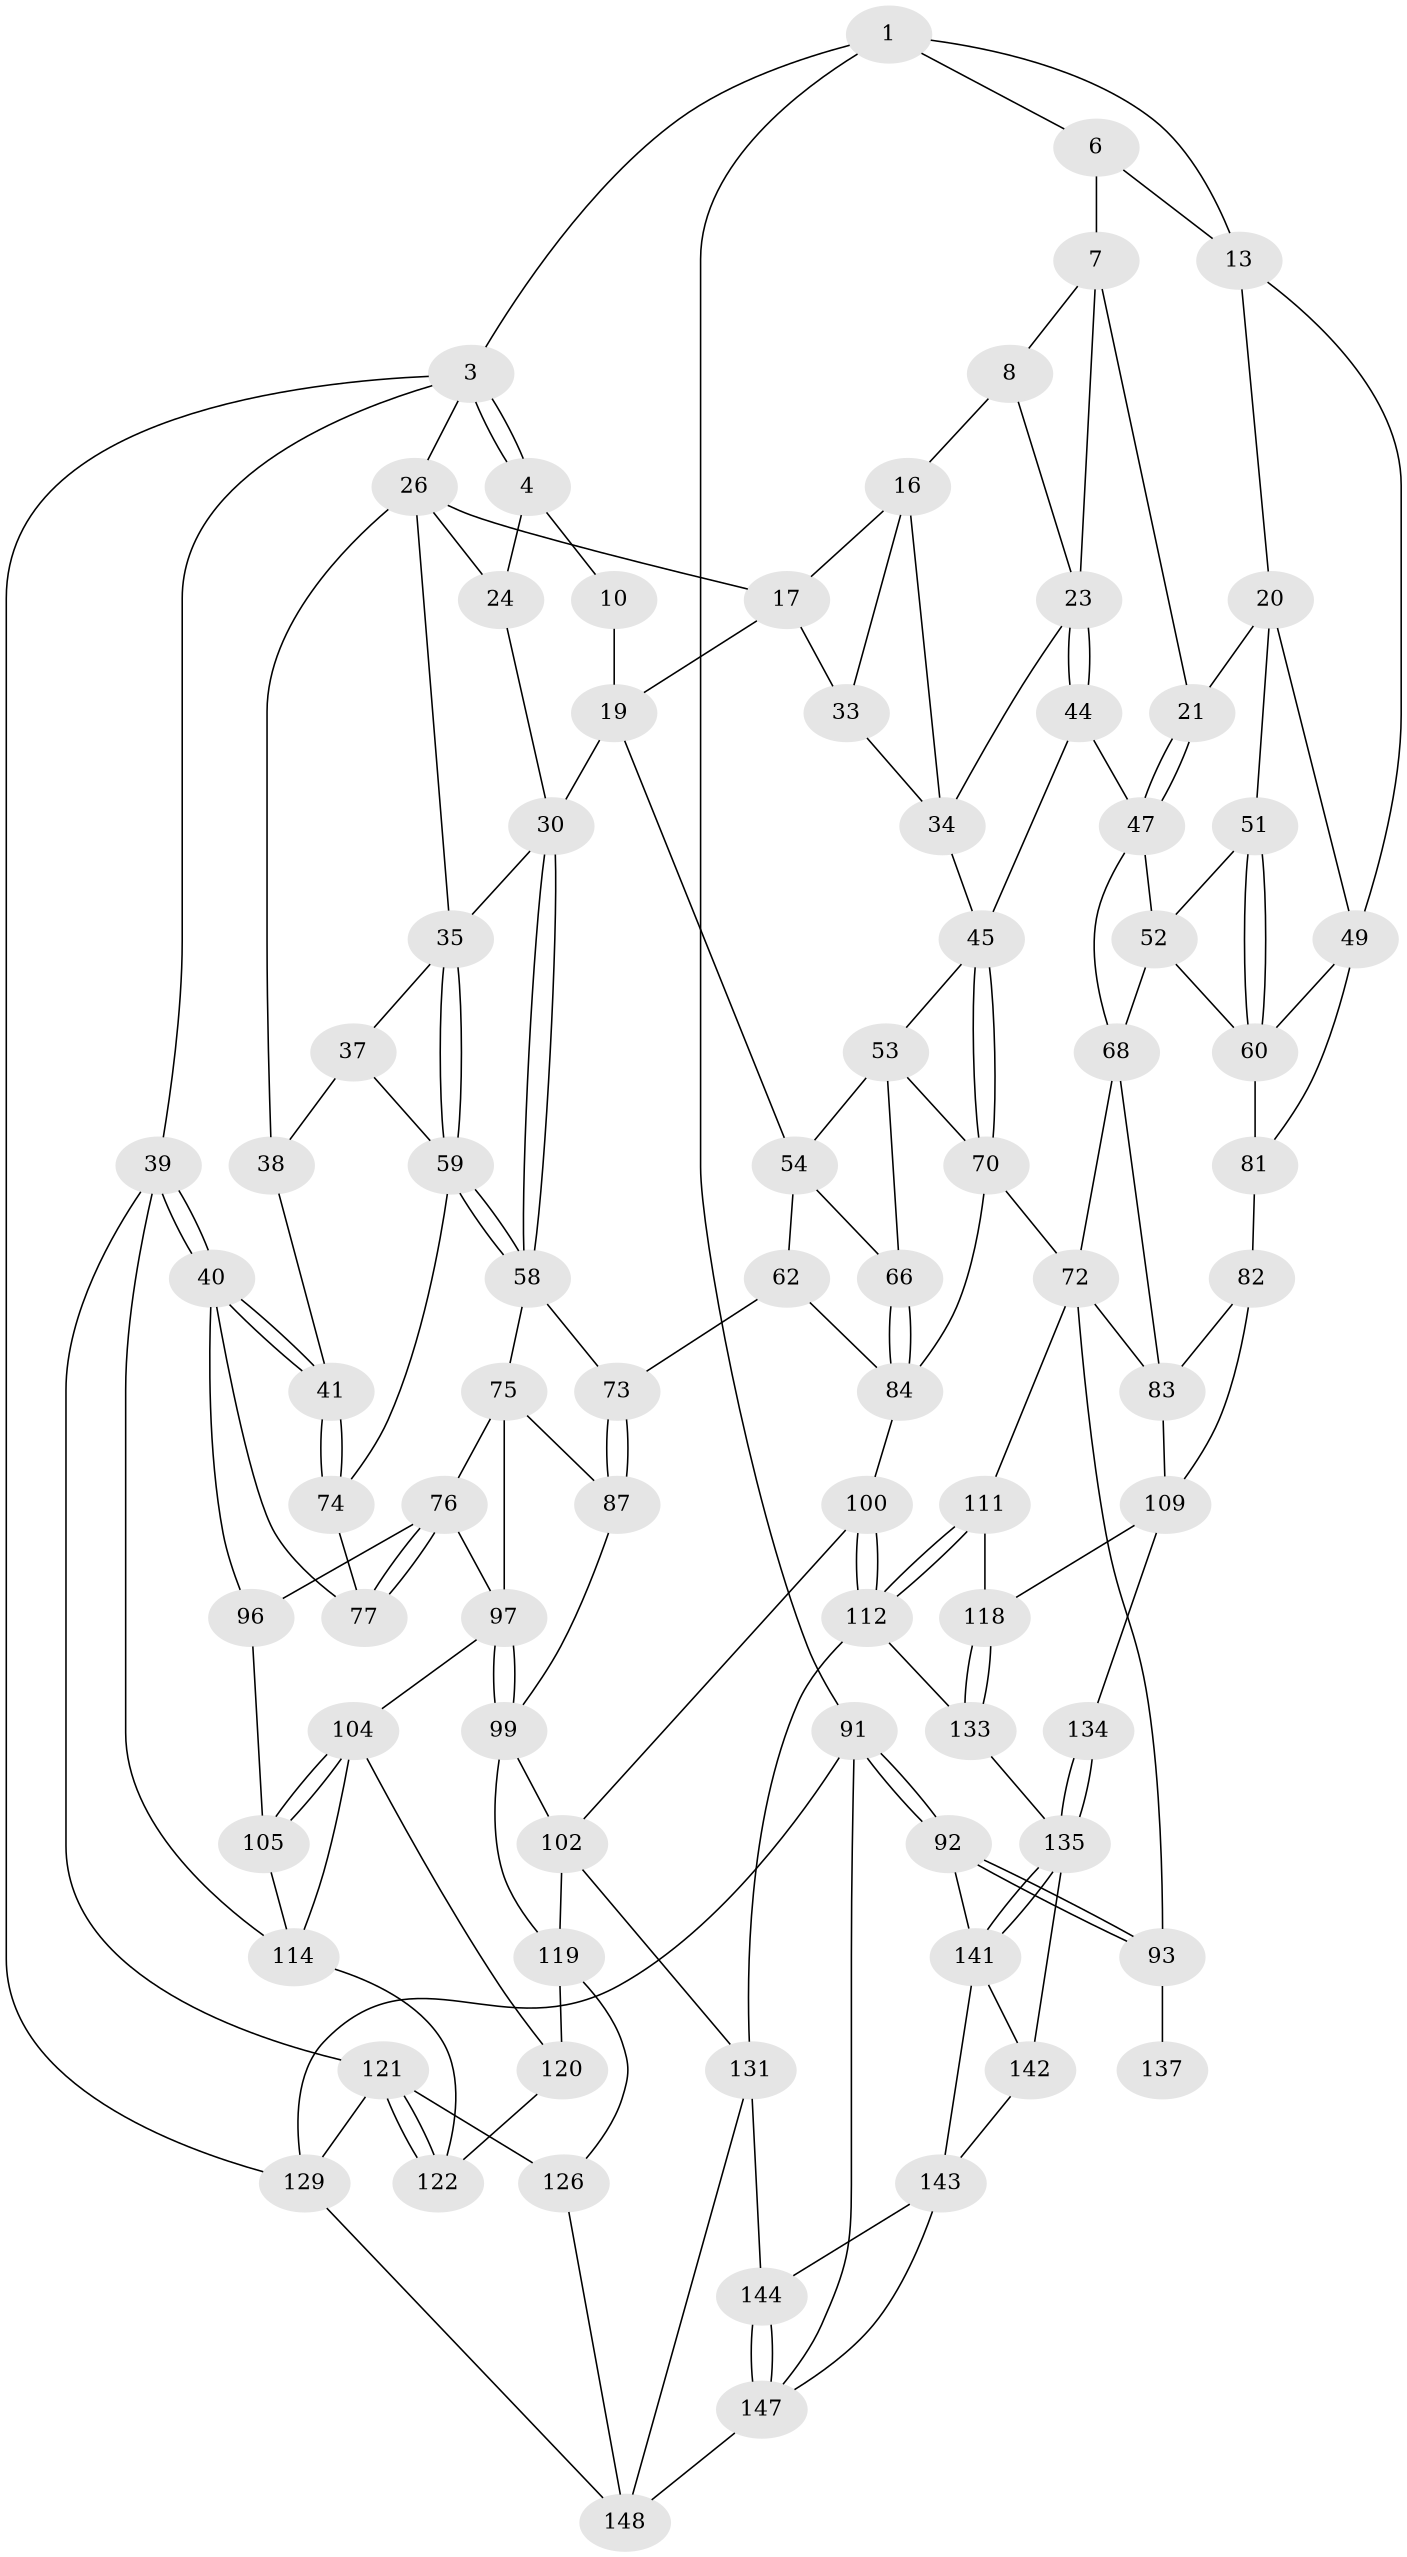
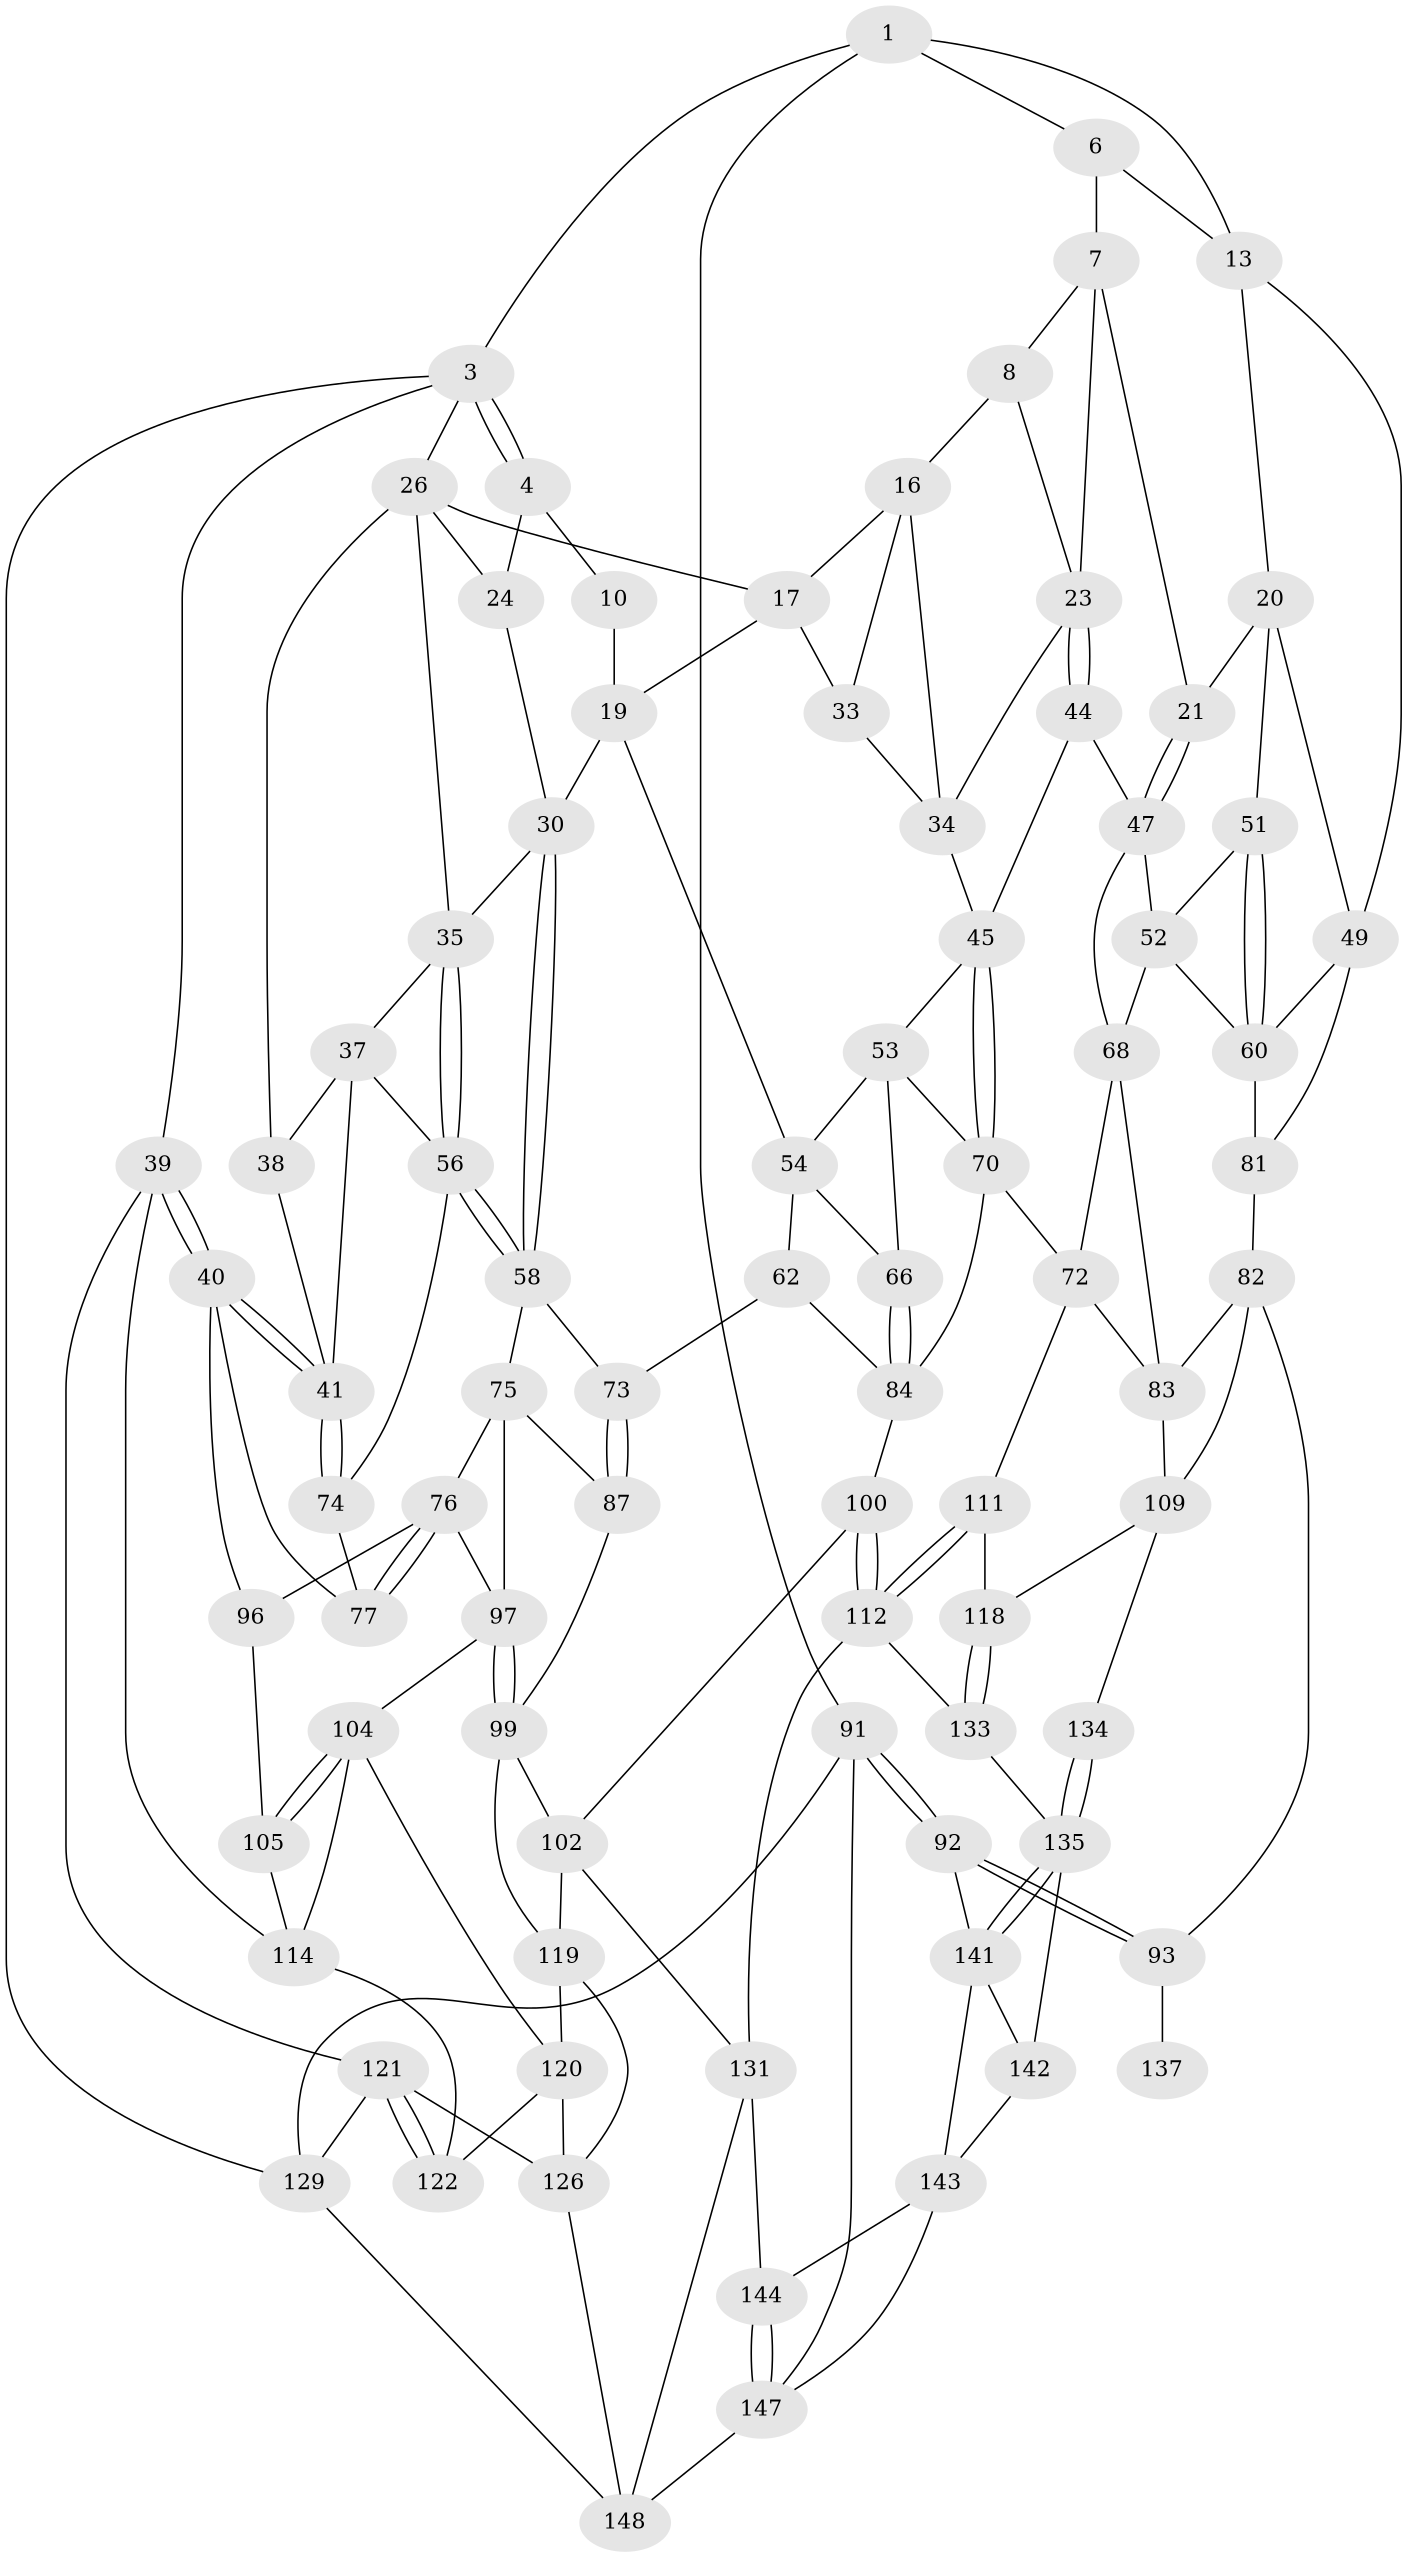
(451, 1166) -> (451, 1166)
none -> (342, 1222)
(1132, 1632) -> (1309, 1637)
none -> (563, 2127)
